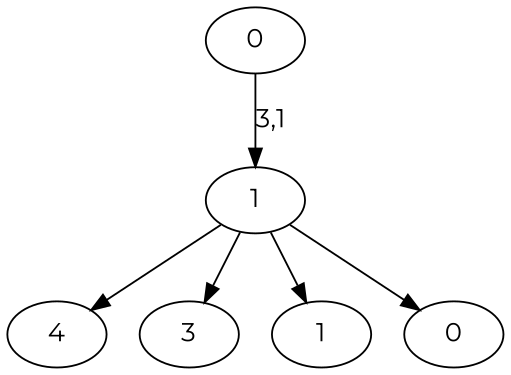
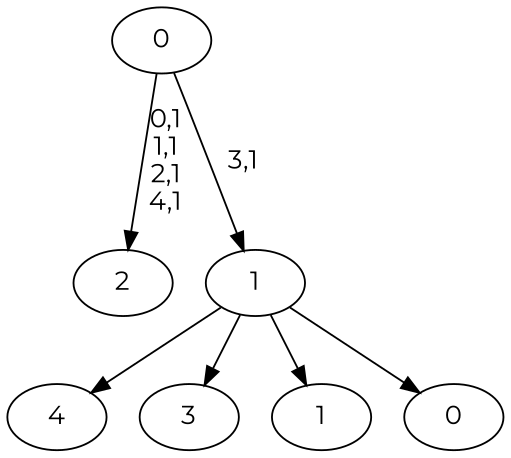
none -> (123, 283)
